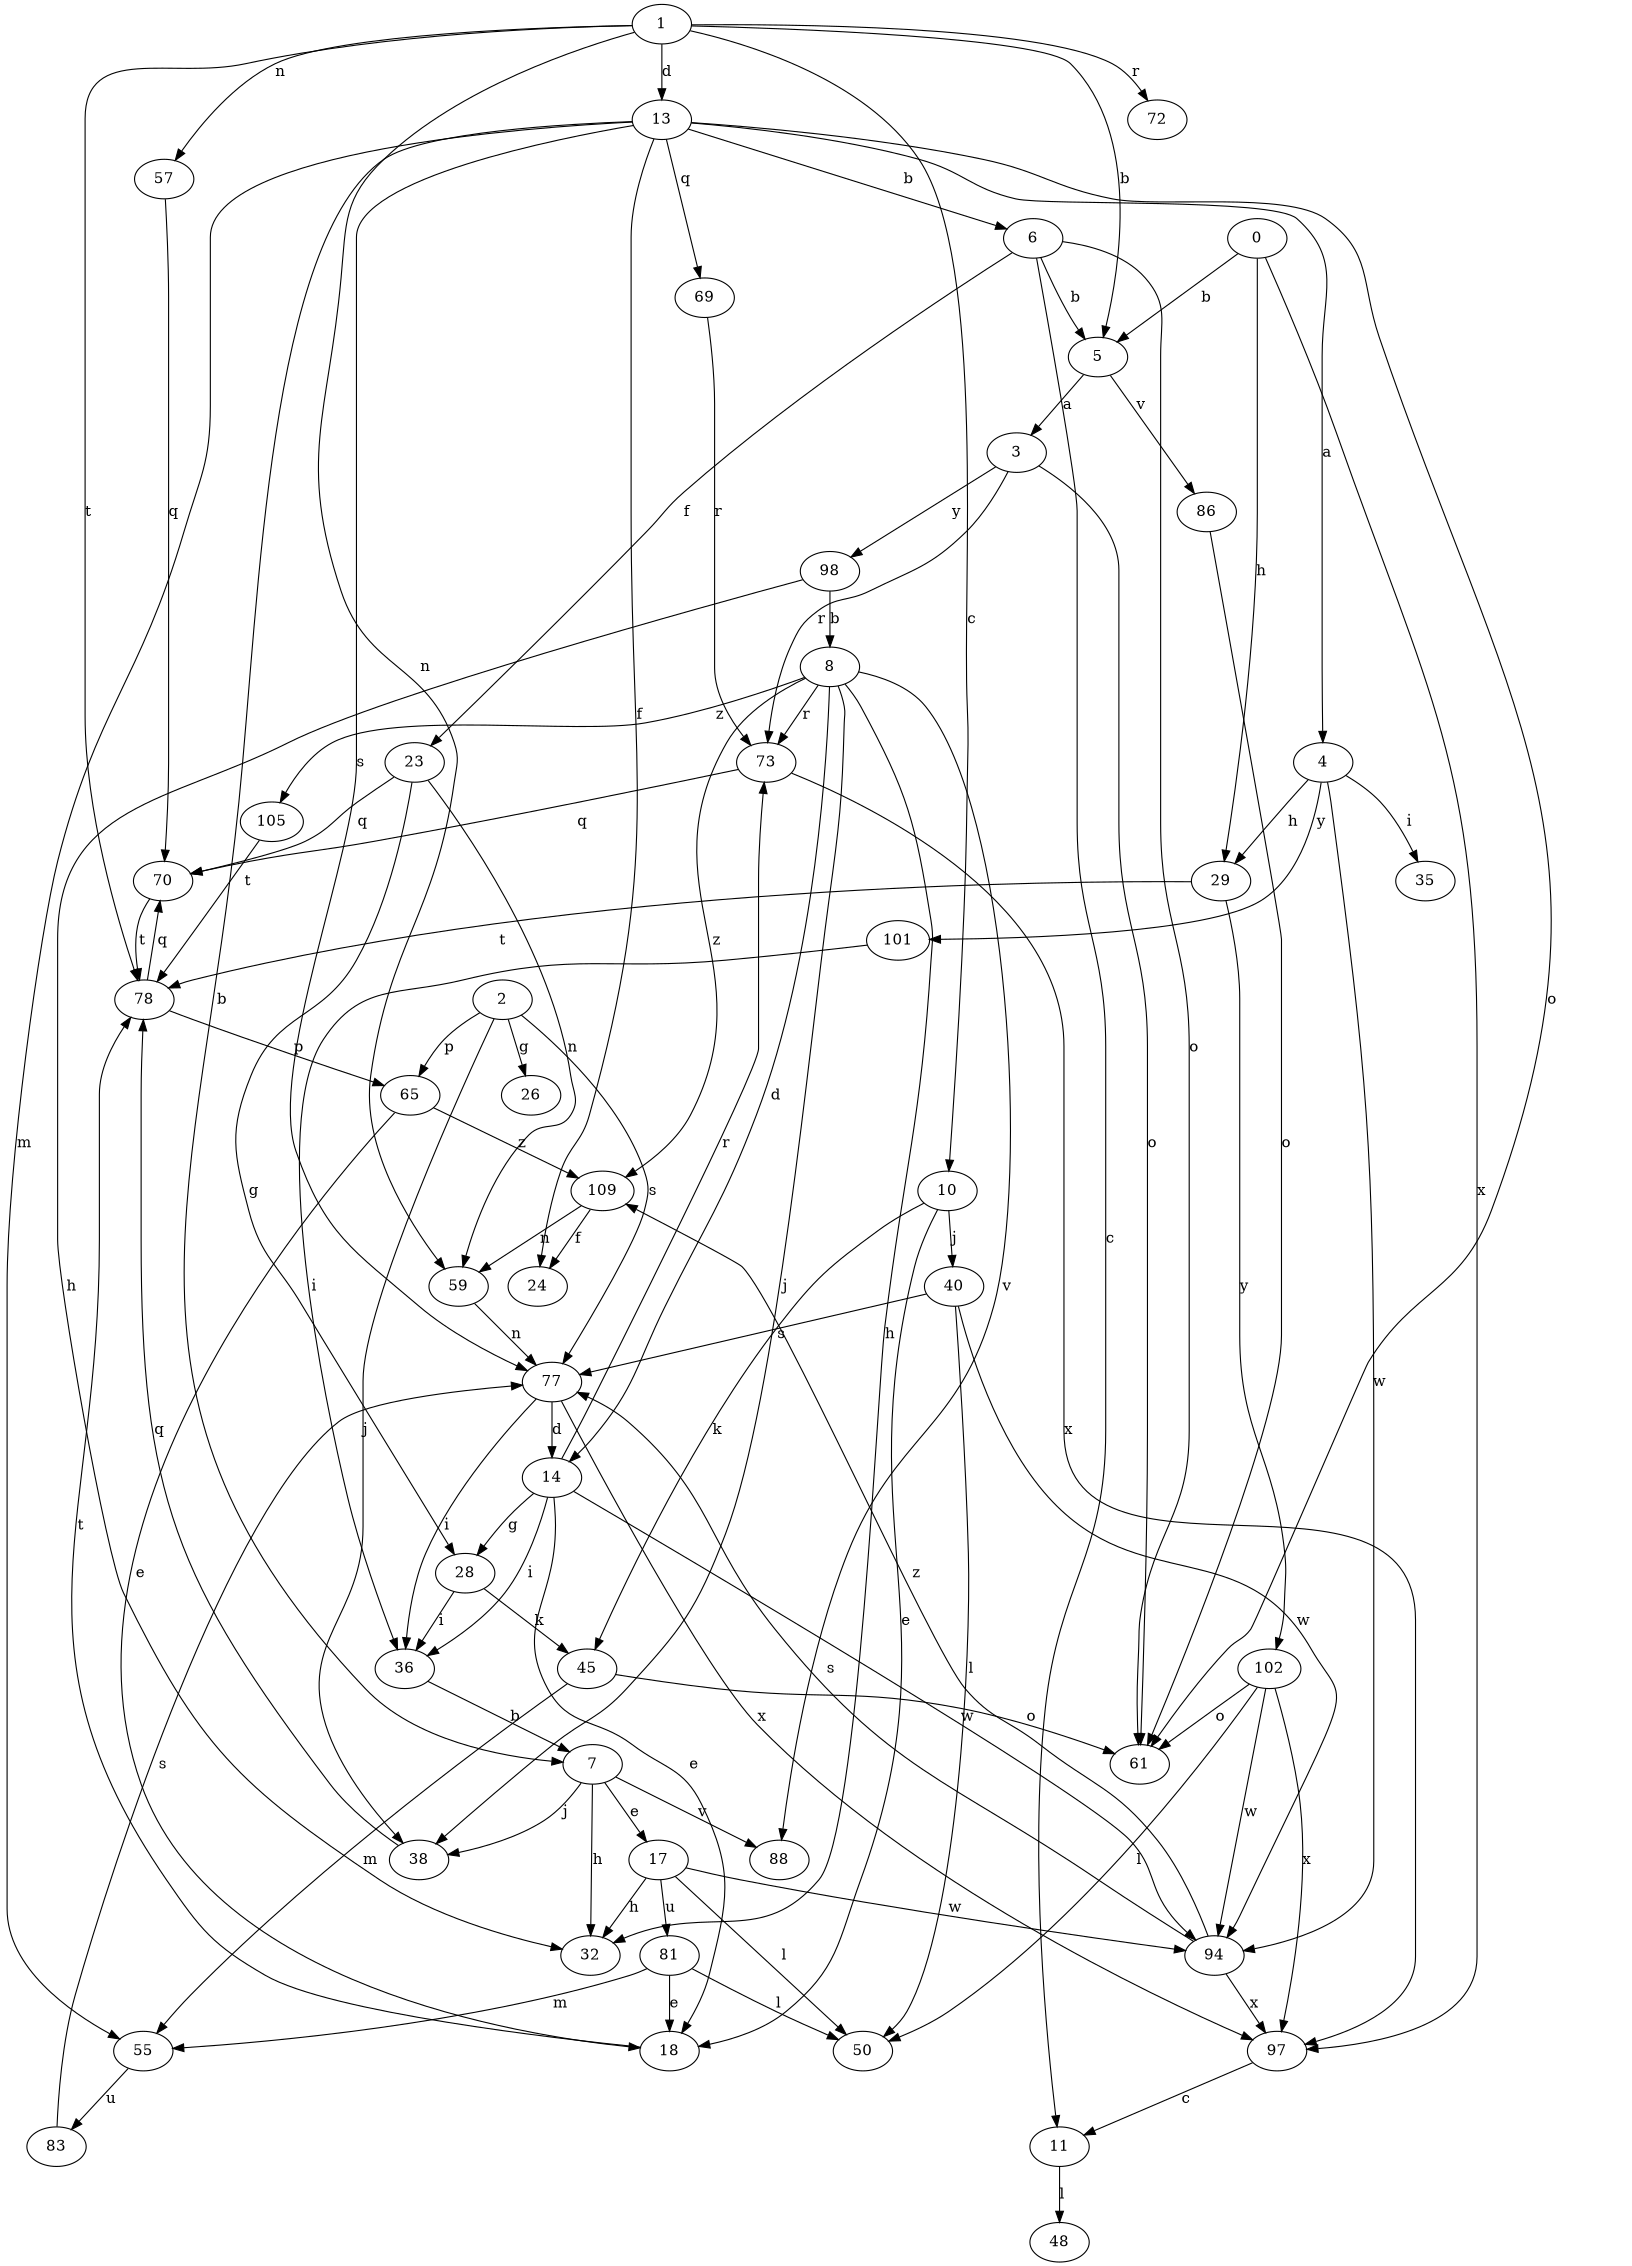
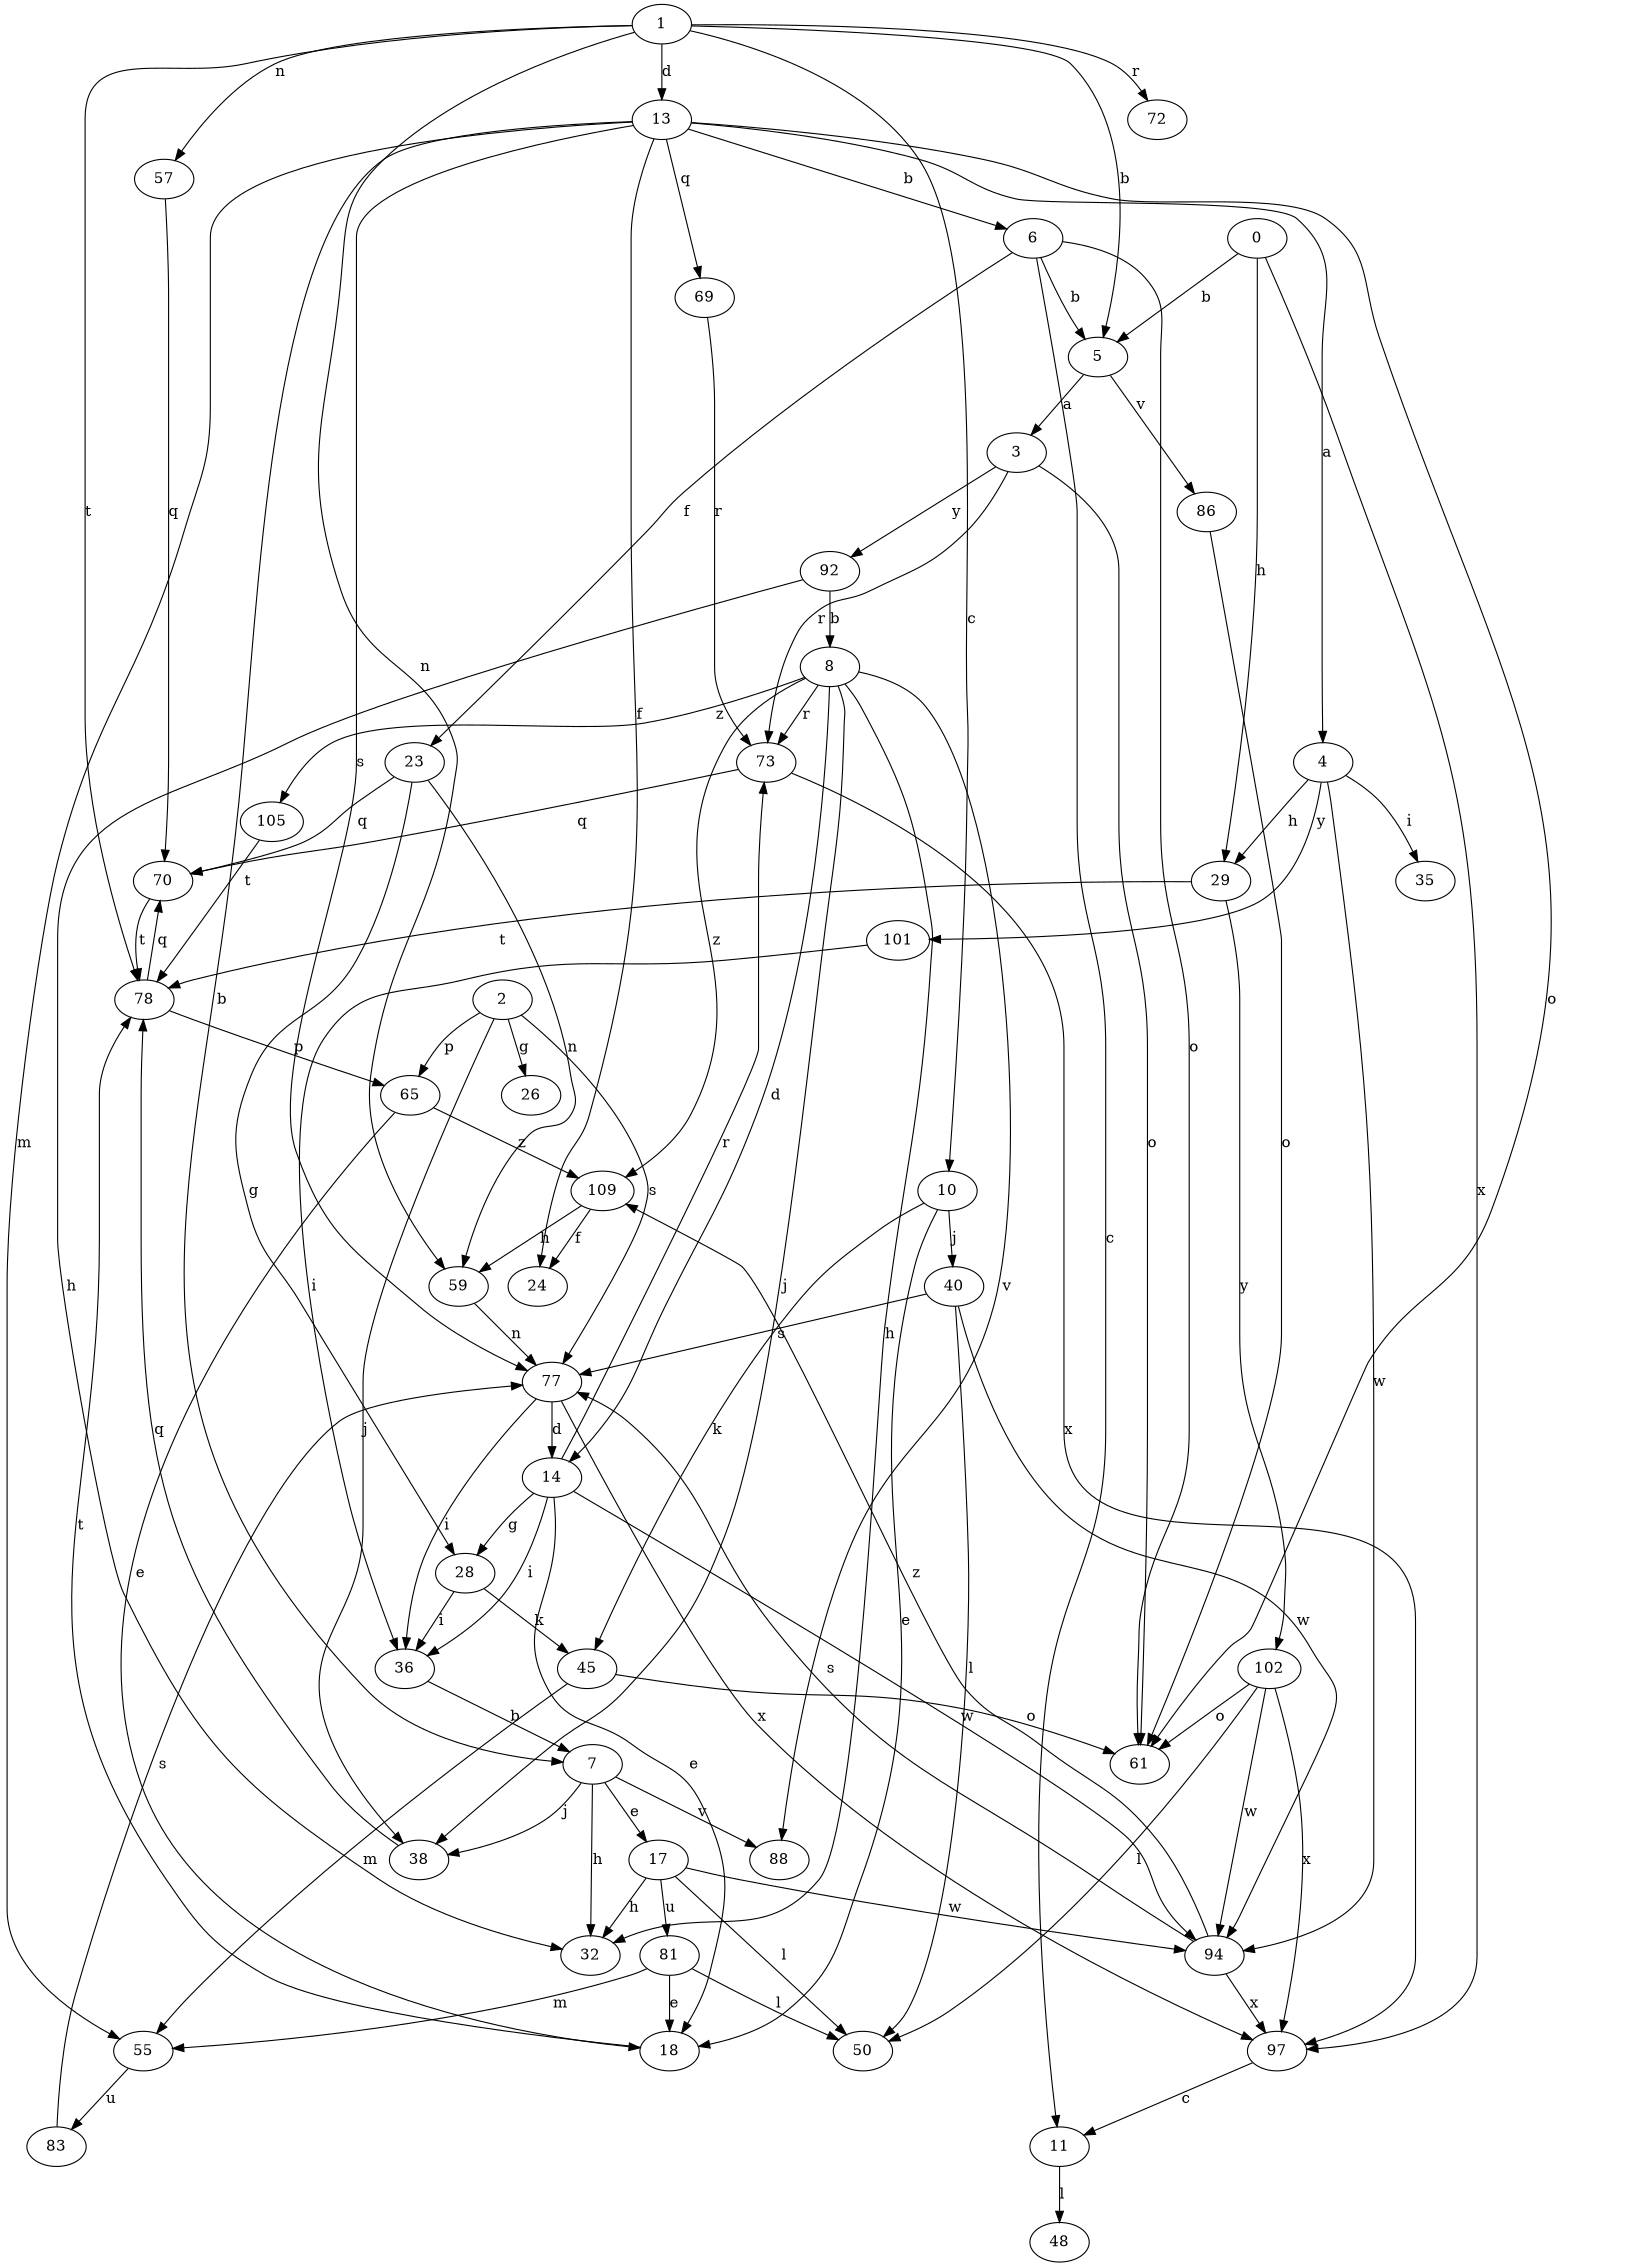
(830, 571) -> (830, 571)
(545, 1239) -> (545, 1239)
